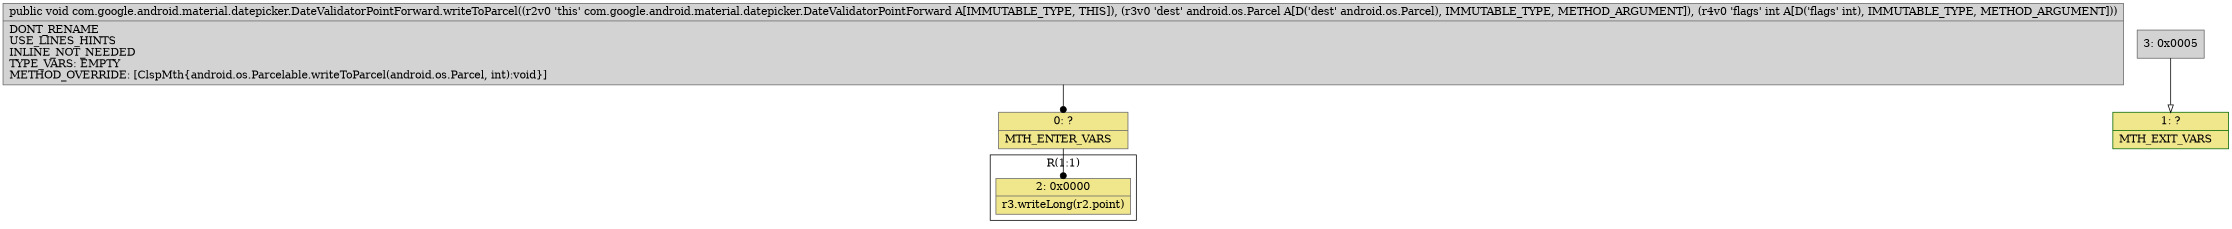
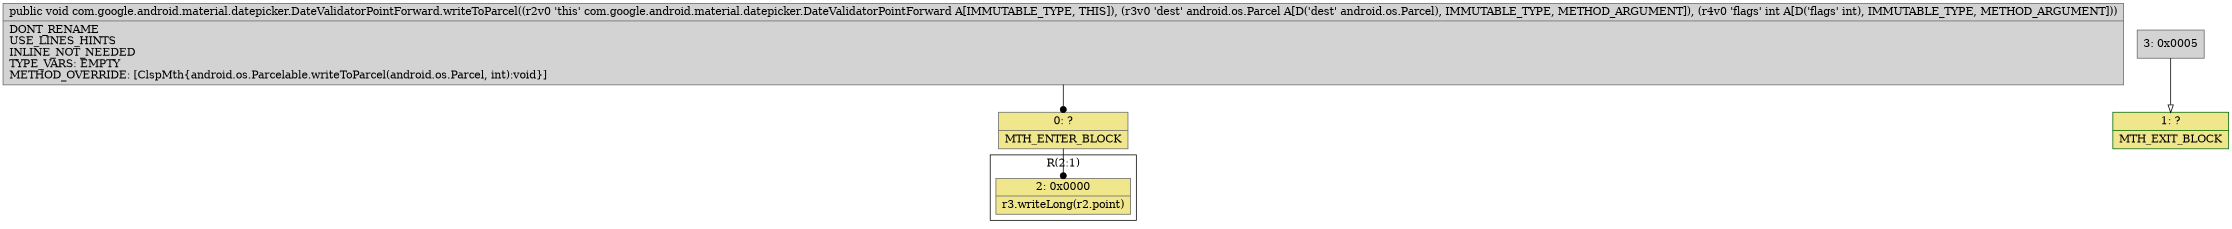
(1058, 139) -> (1063, 139)
(2166, 139) -> (2171, 139)
(1063, 164) -> (1063, 164)
